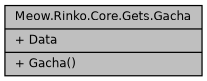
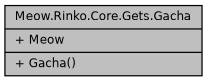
(36, 40) -> (40, 40)
